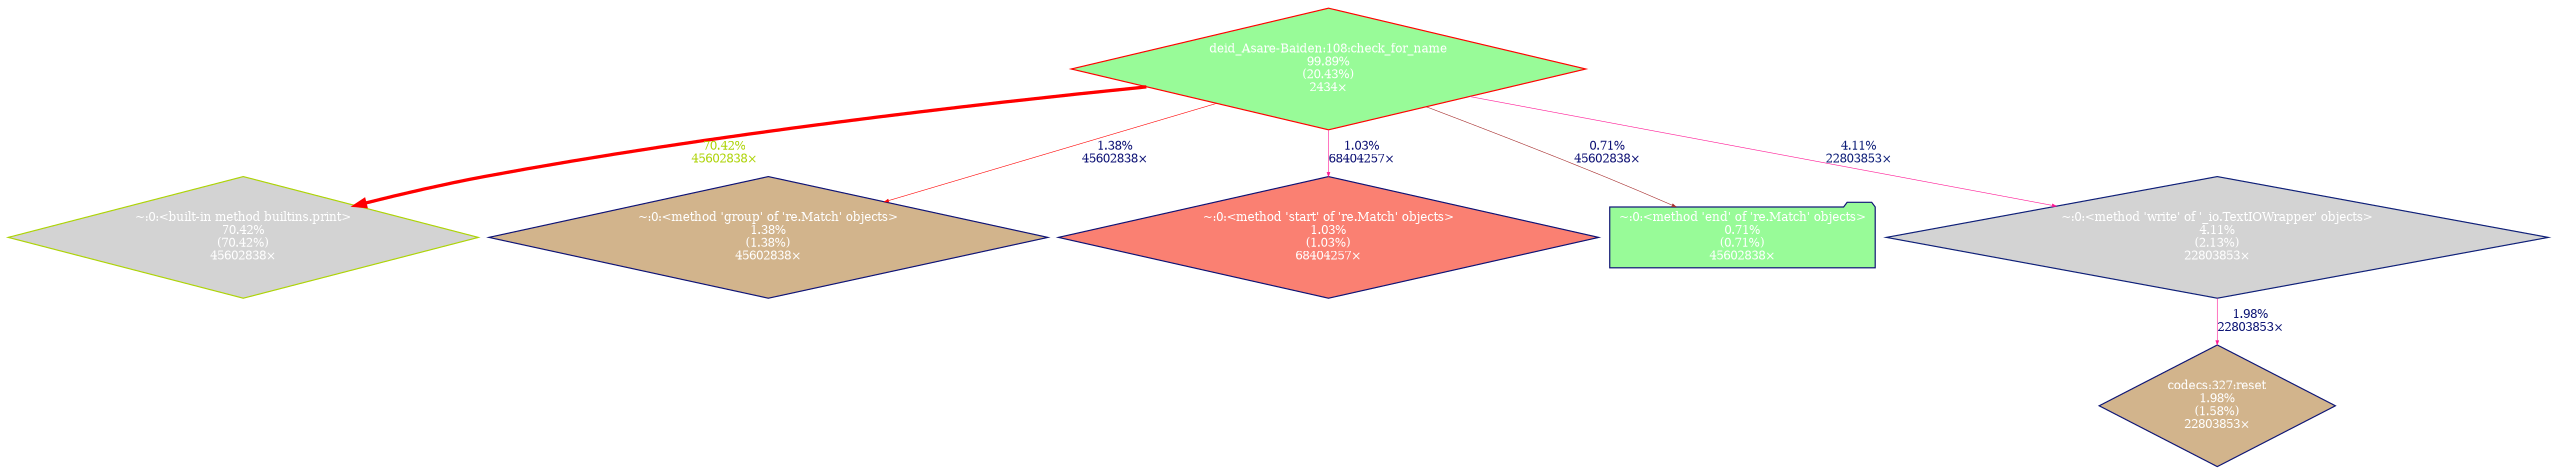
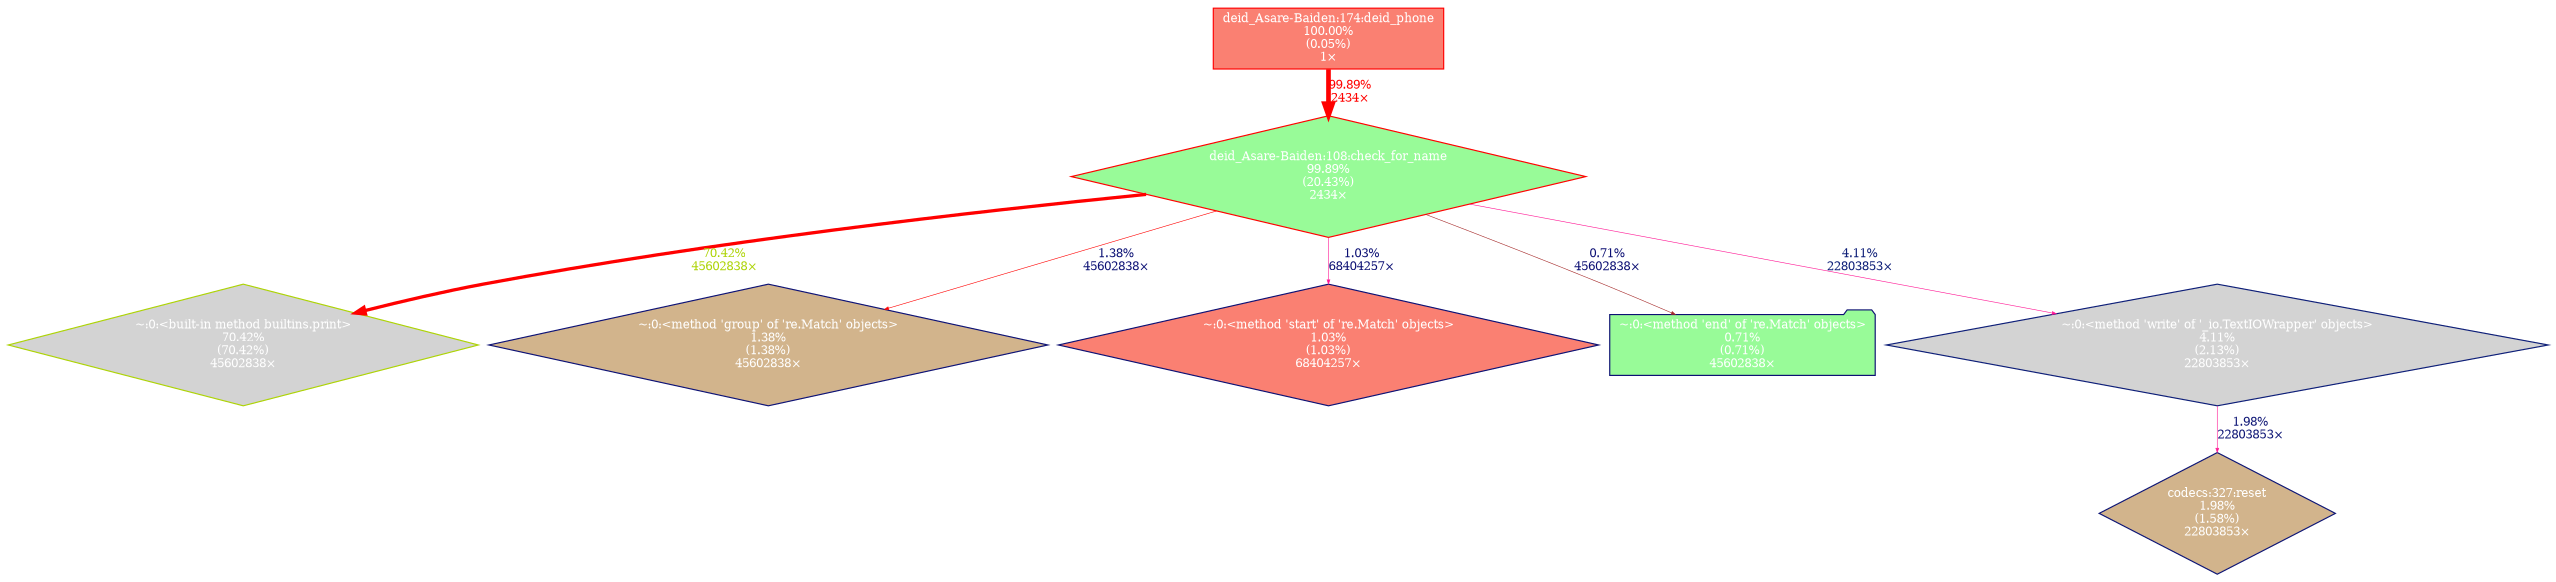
none -> (1328, 39)
